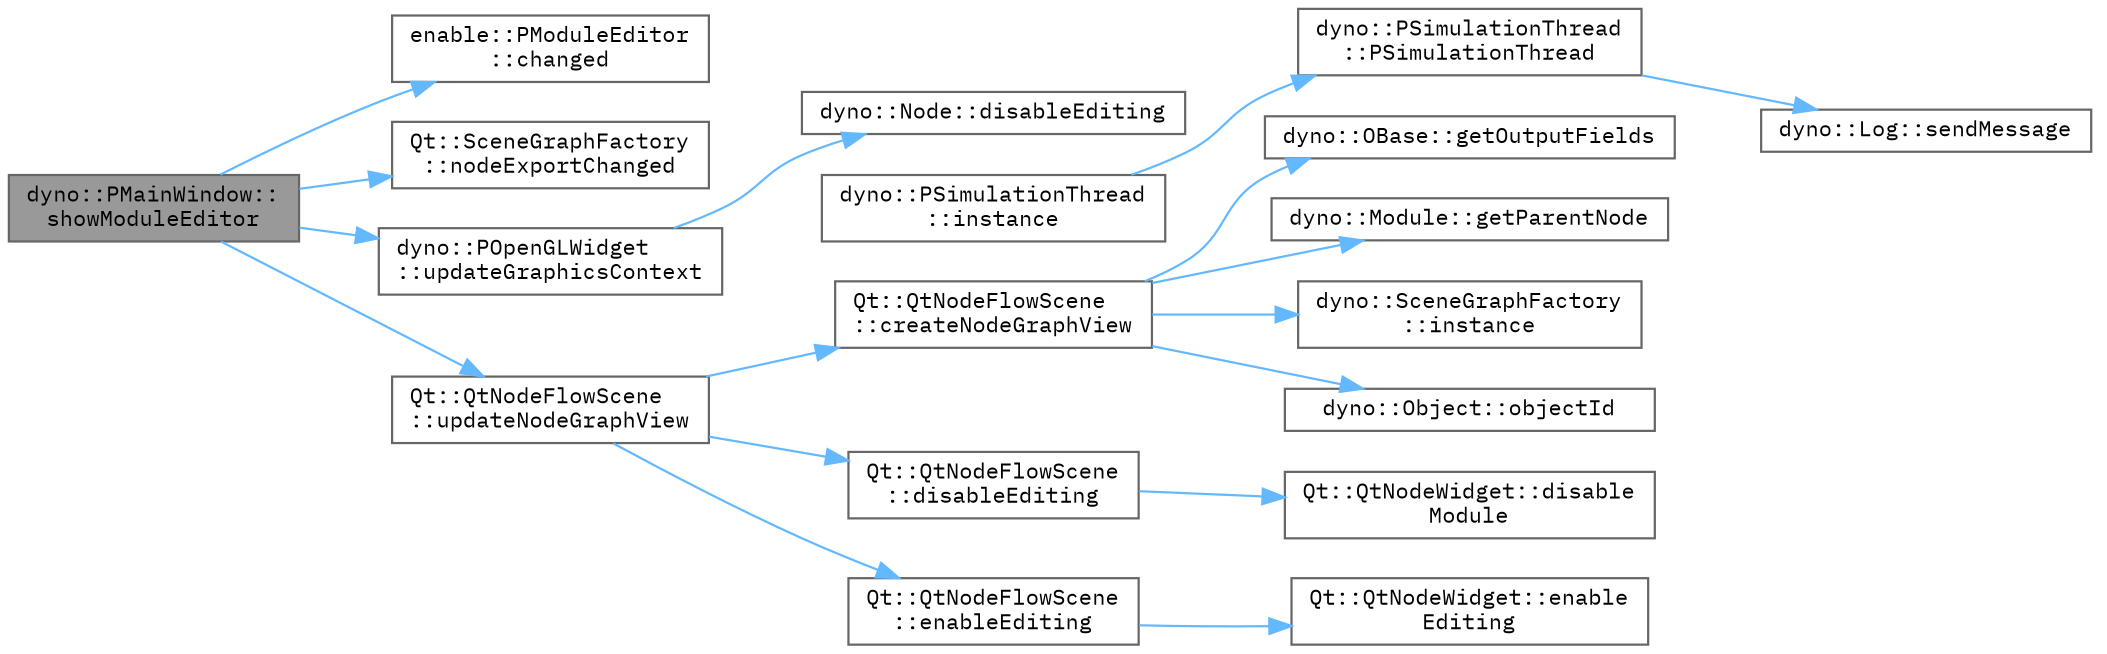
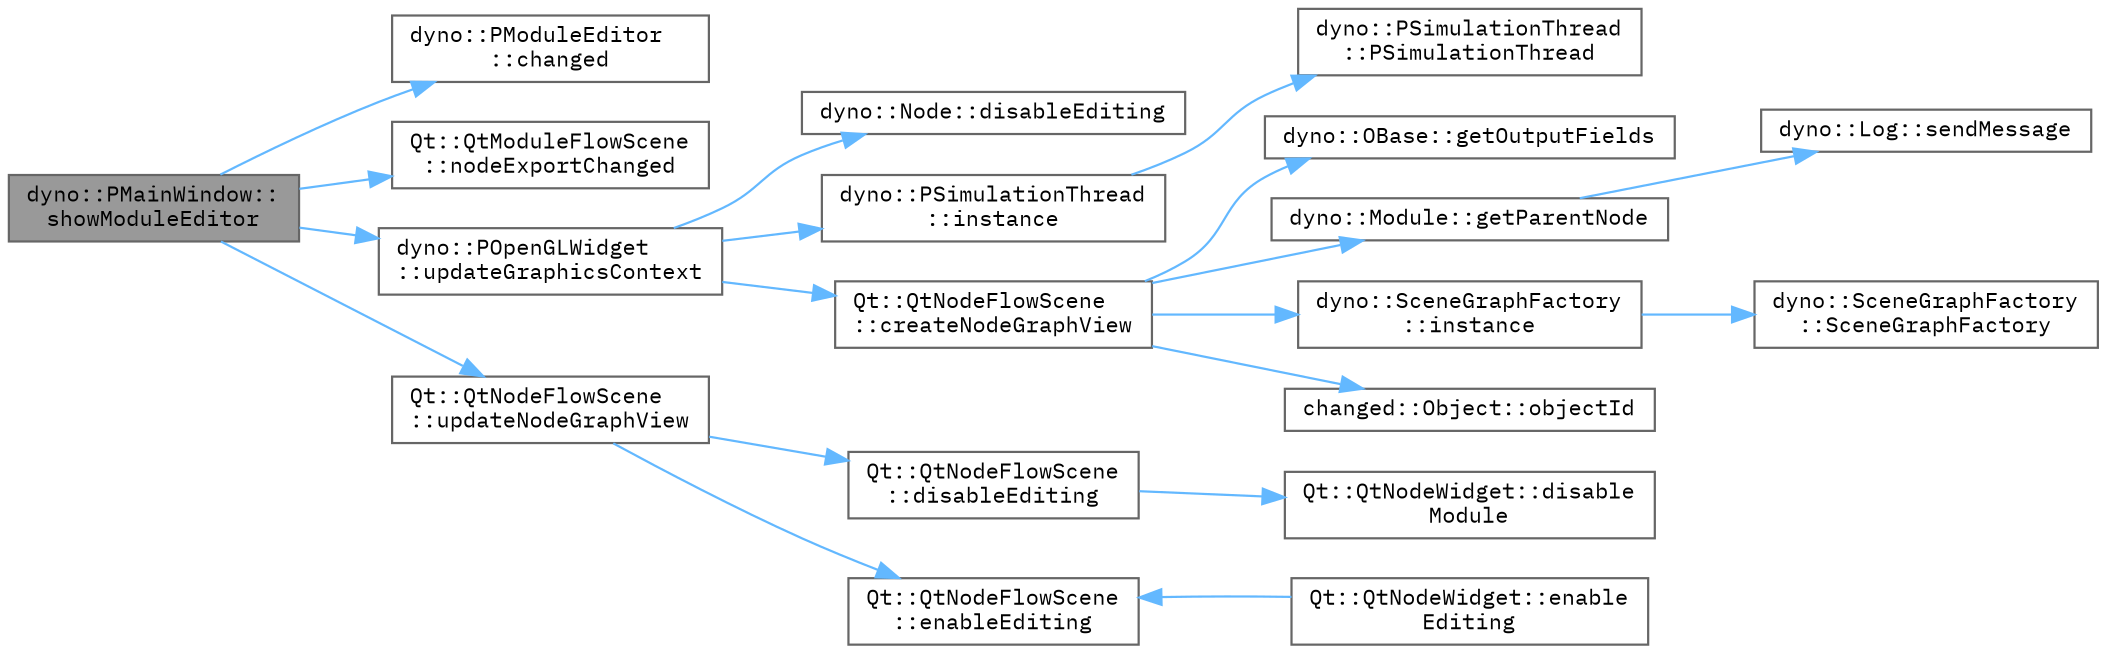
(550, 49) -> (550, 49)
(1718, 90) -> (1687, 177)
(550, 155) -> (550, 155)
none -> (761, 236)
none -> (1926, 315)
(761, 365) -> (767, 287)
(1470, 410) -> (1470, 410)
(1204, 626) -> (1227, 596)
